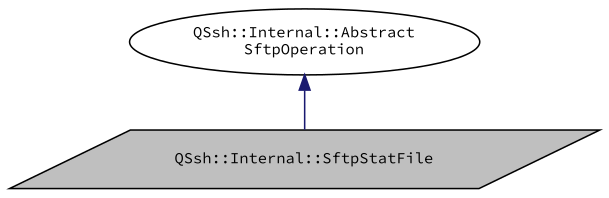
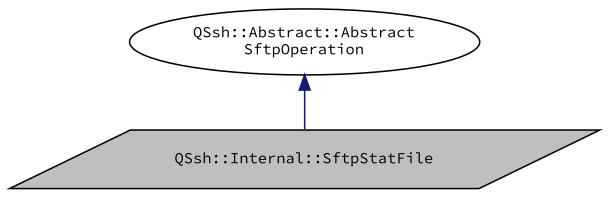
(305, 42) -> (305, 42)
